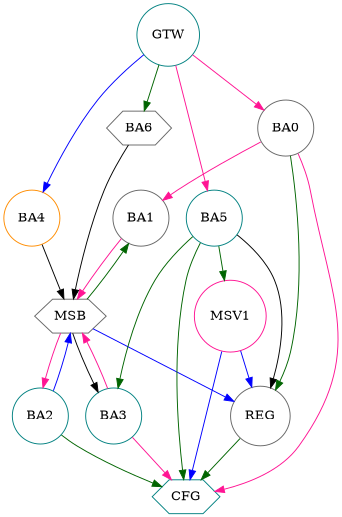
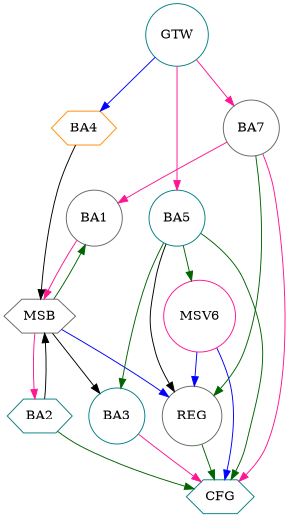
(139, 128) -> none
(286, 128) -> (251, 128)
(32, 218) -> (84, 128)
(230, 316) -> (200, 316)
(98, 365) -> none
(61, 367) -> (46, 371)
(40, 416) -> (40, 416)
